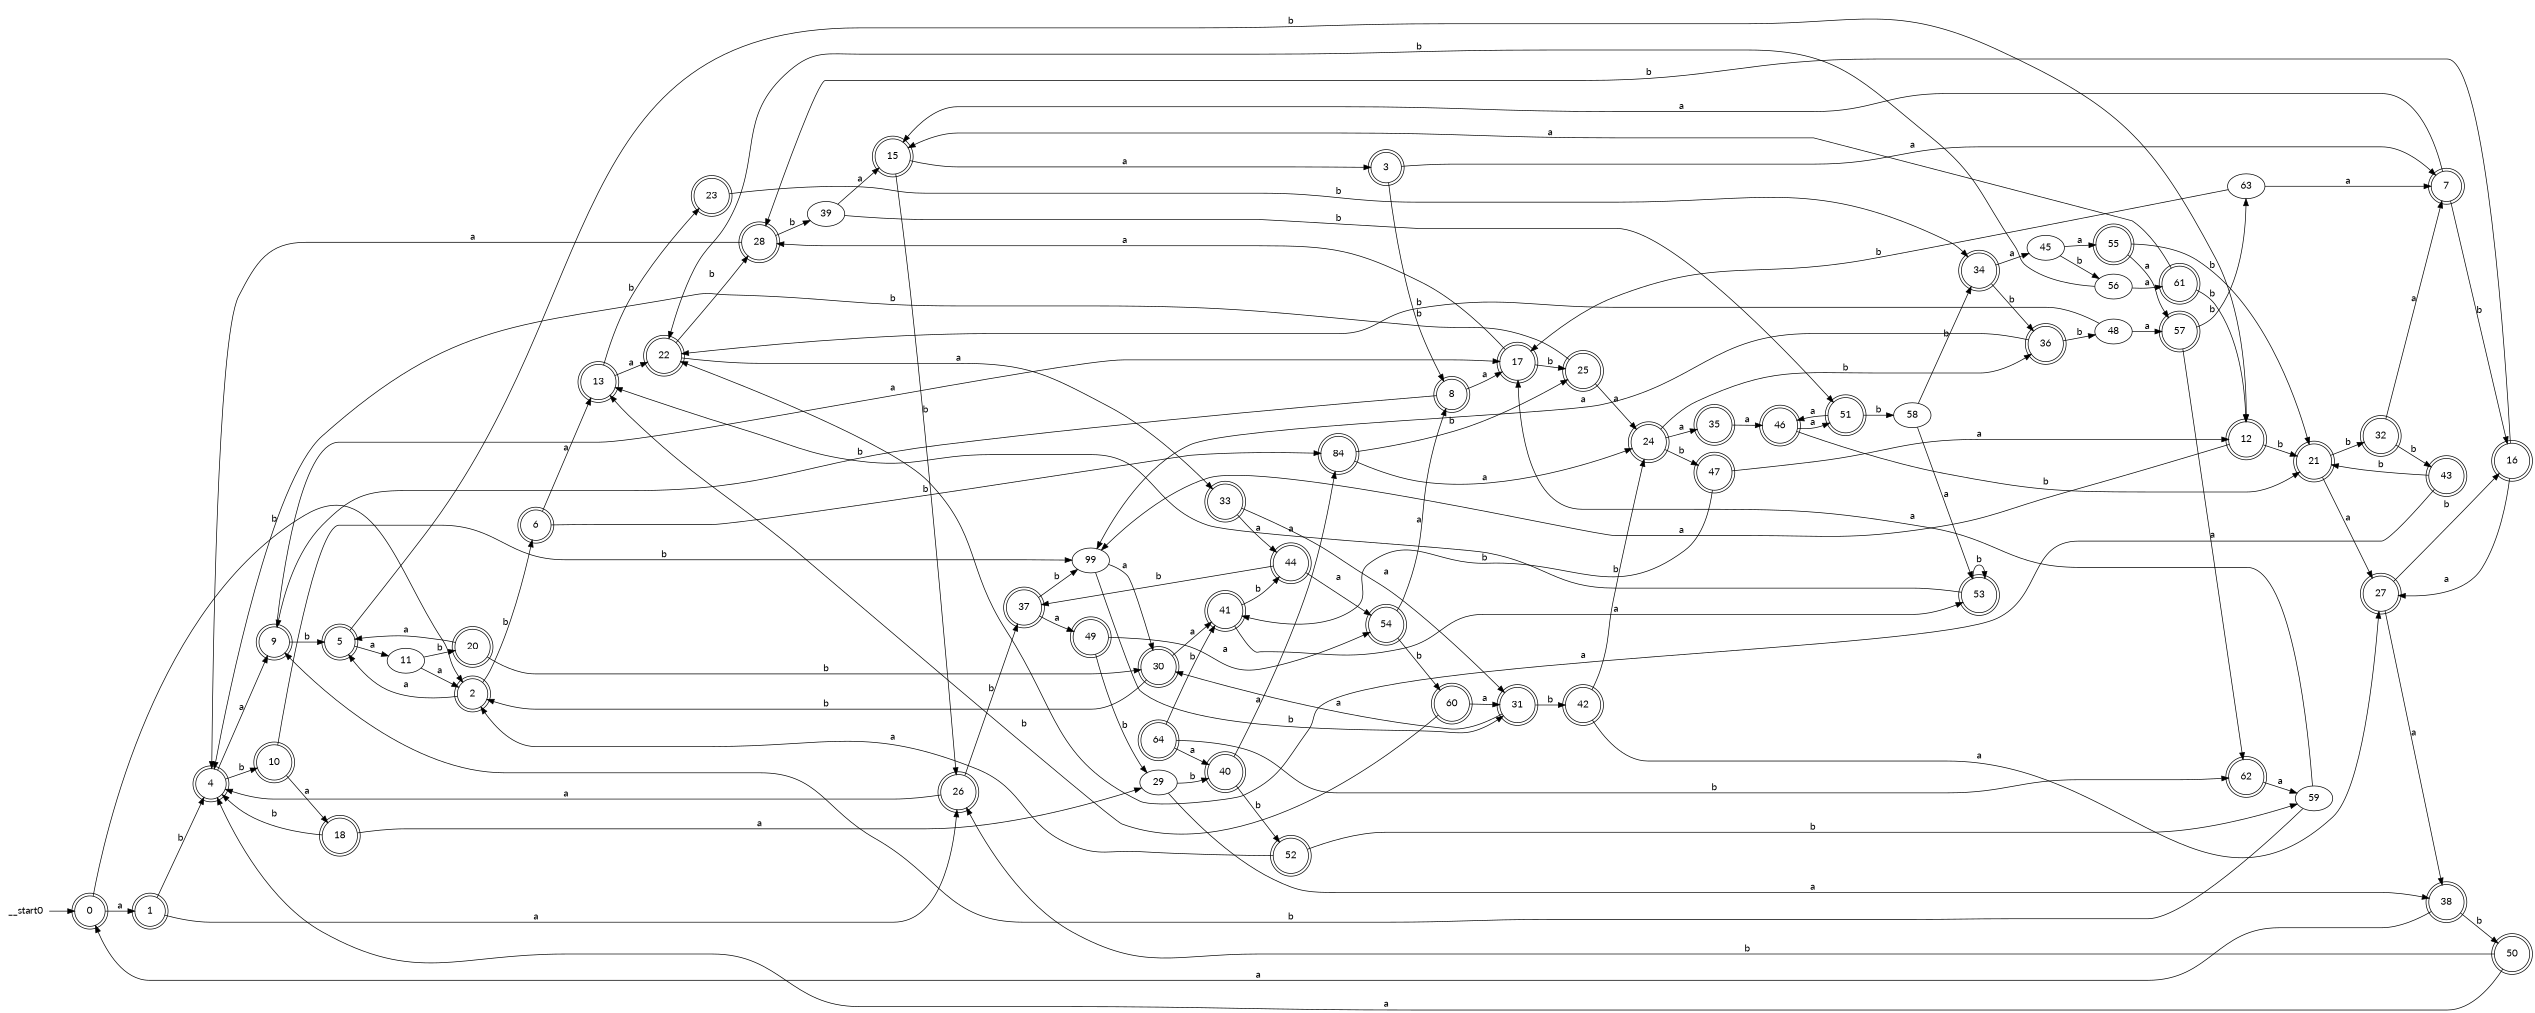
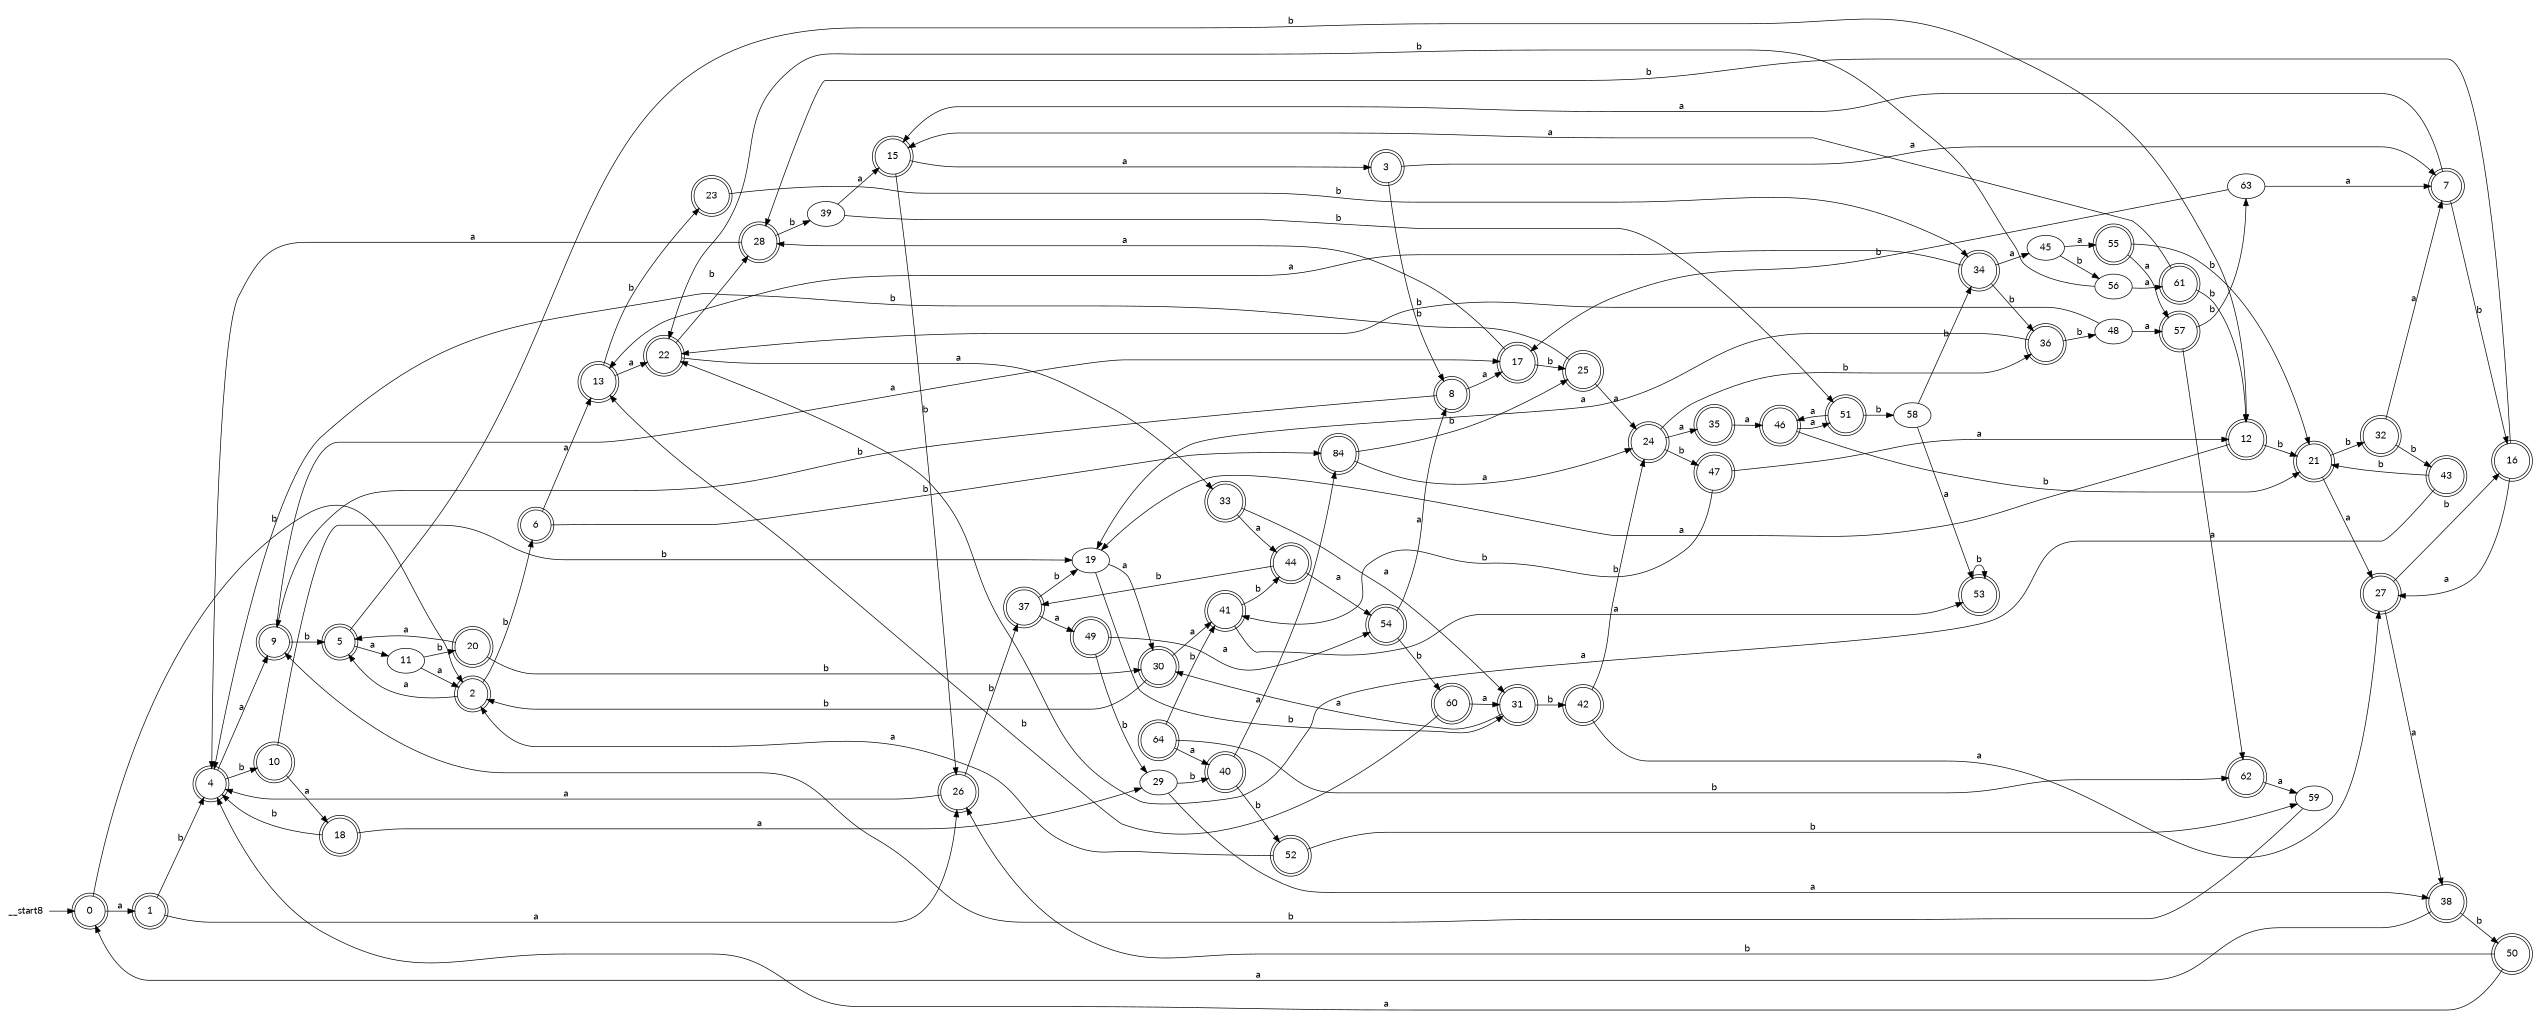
(1277, 535) -> (1279, 275)
(1984, 543) -> none
(1091, 560) -> (1091, 560)
(26, 911) -> (26, 911)
